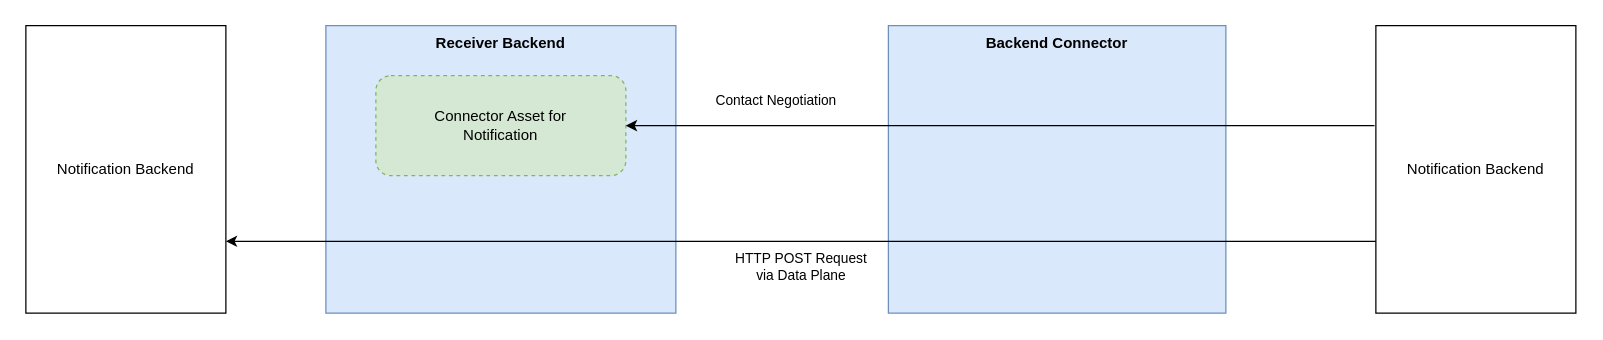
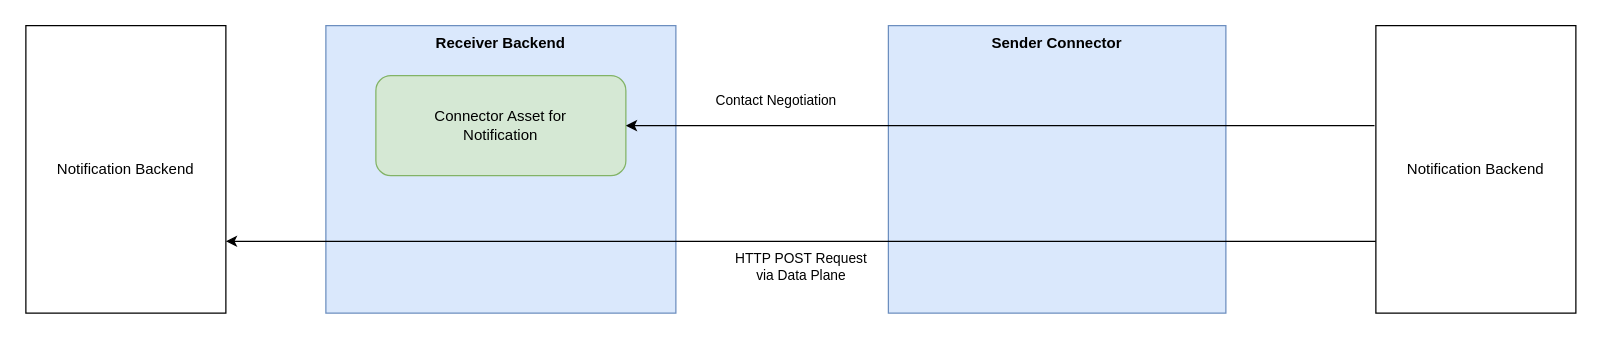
(1057, 43) -> (1057, 43)
(501, 126) -> (501, 126)
